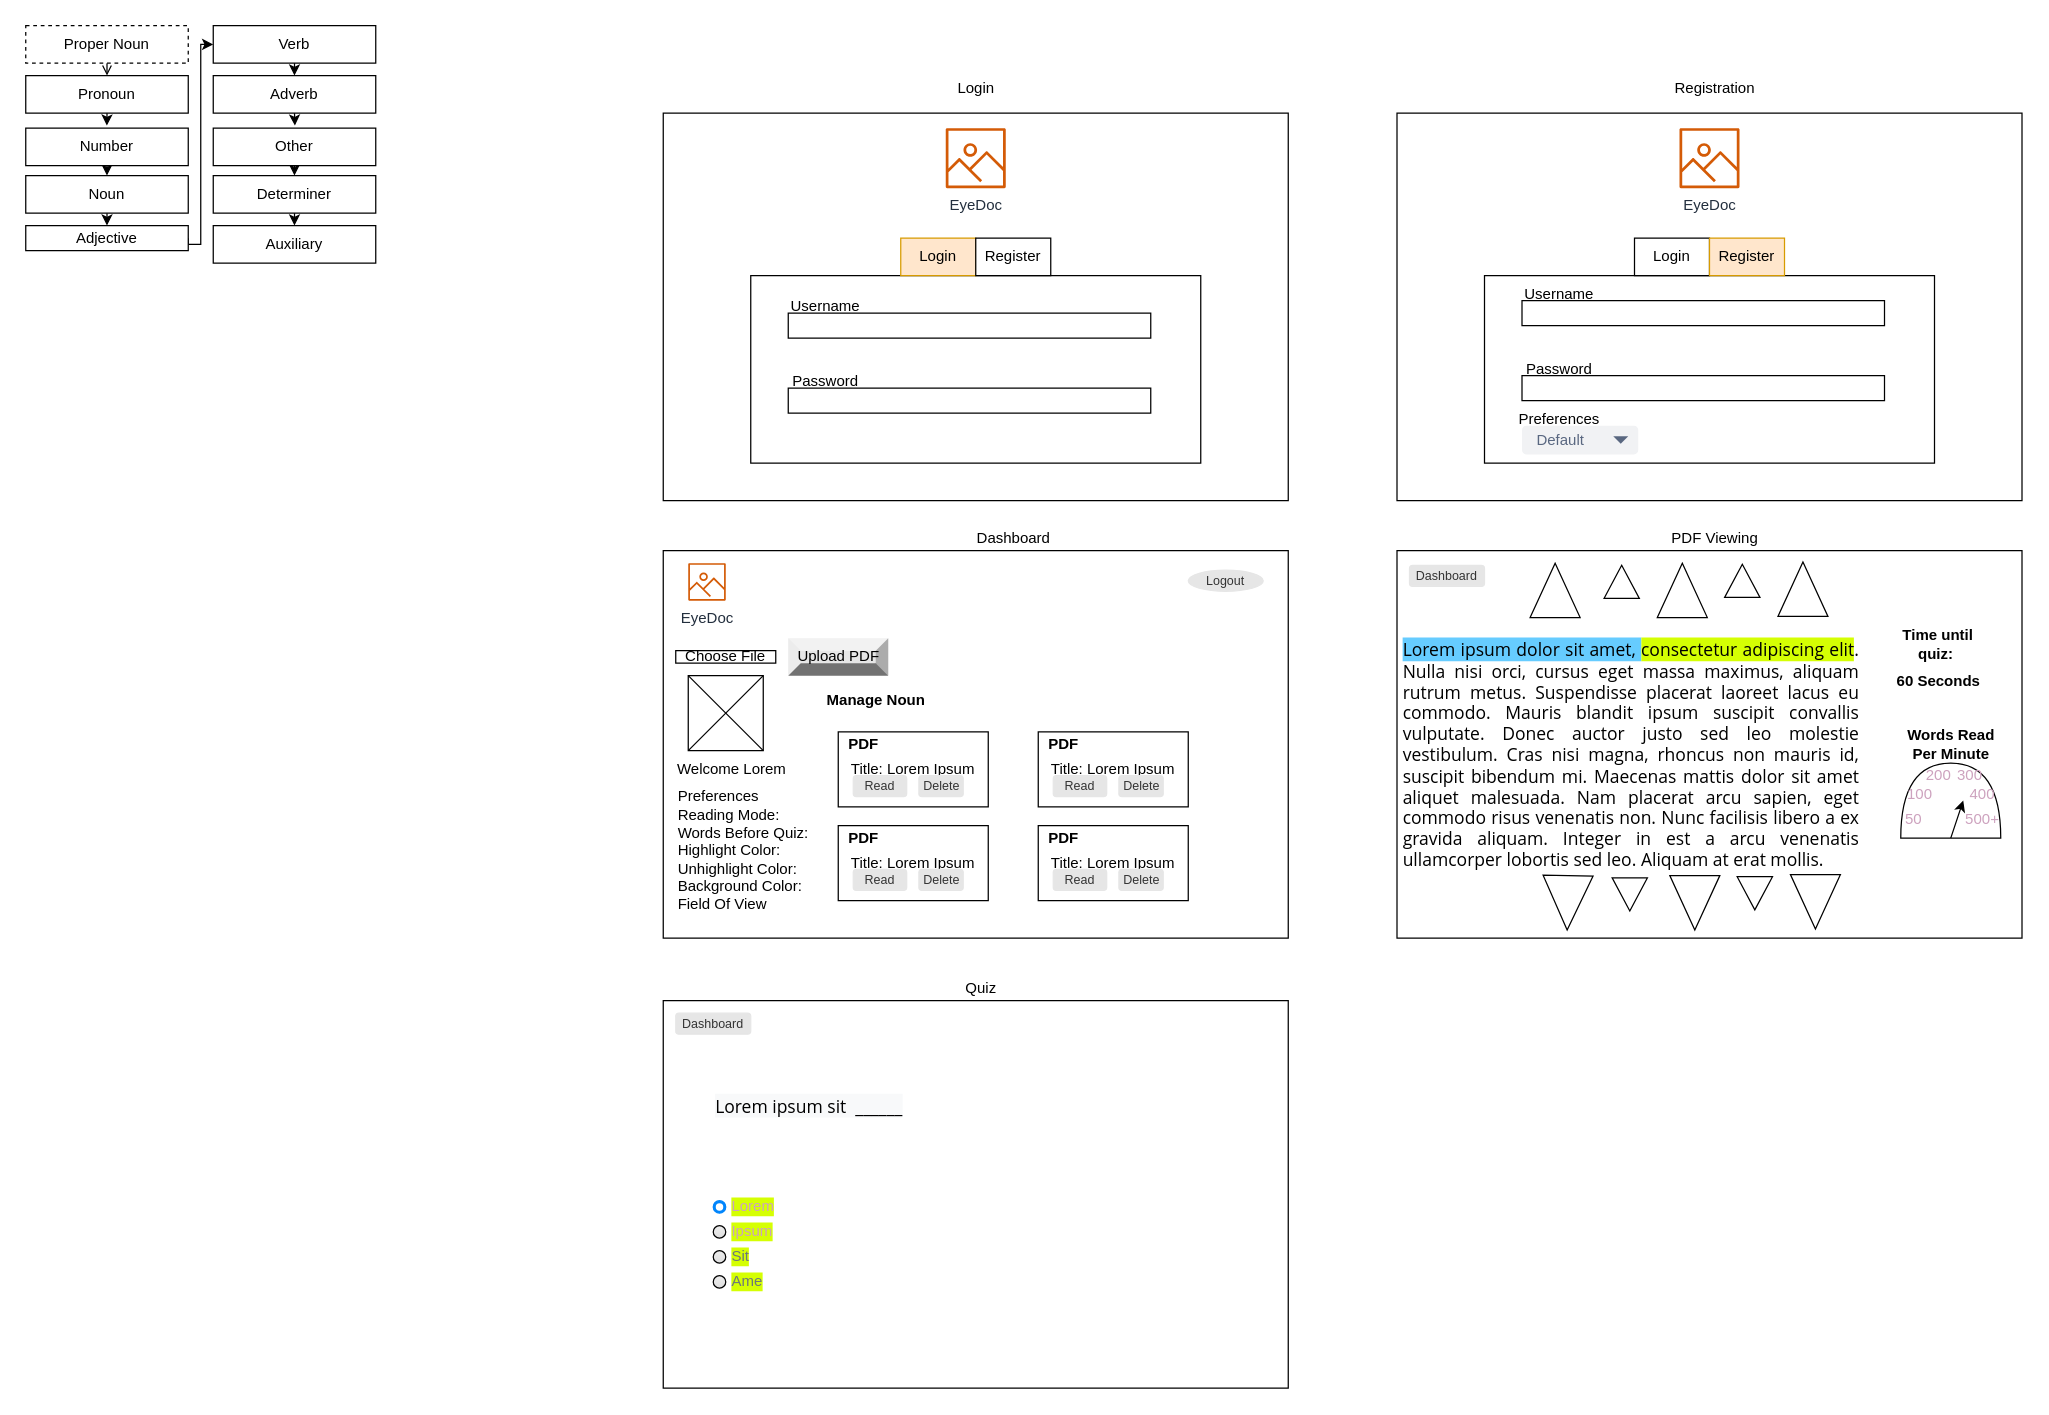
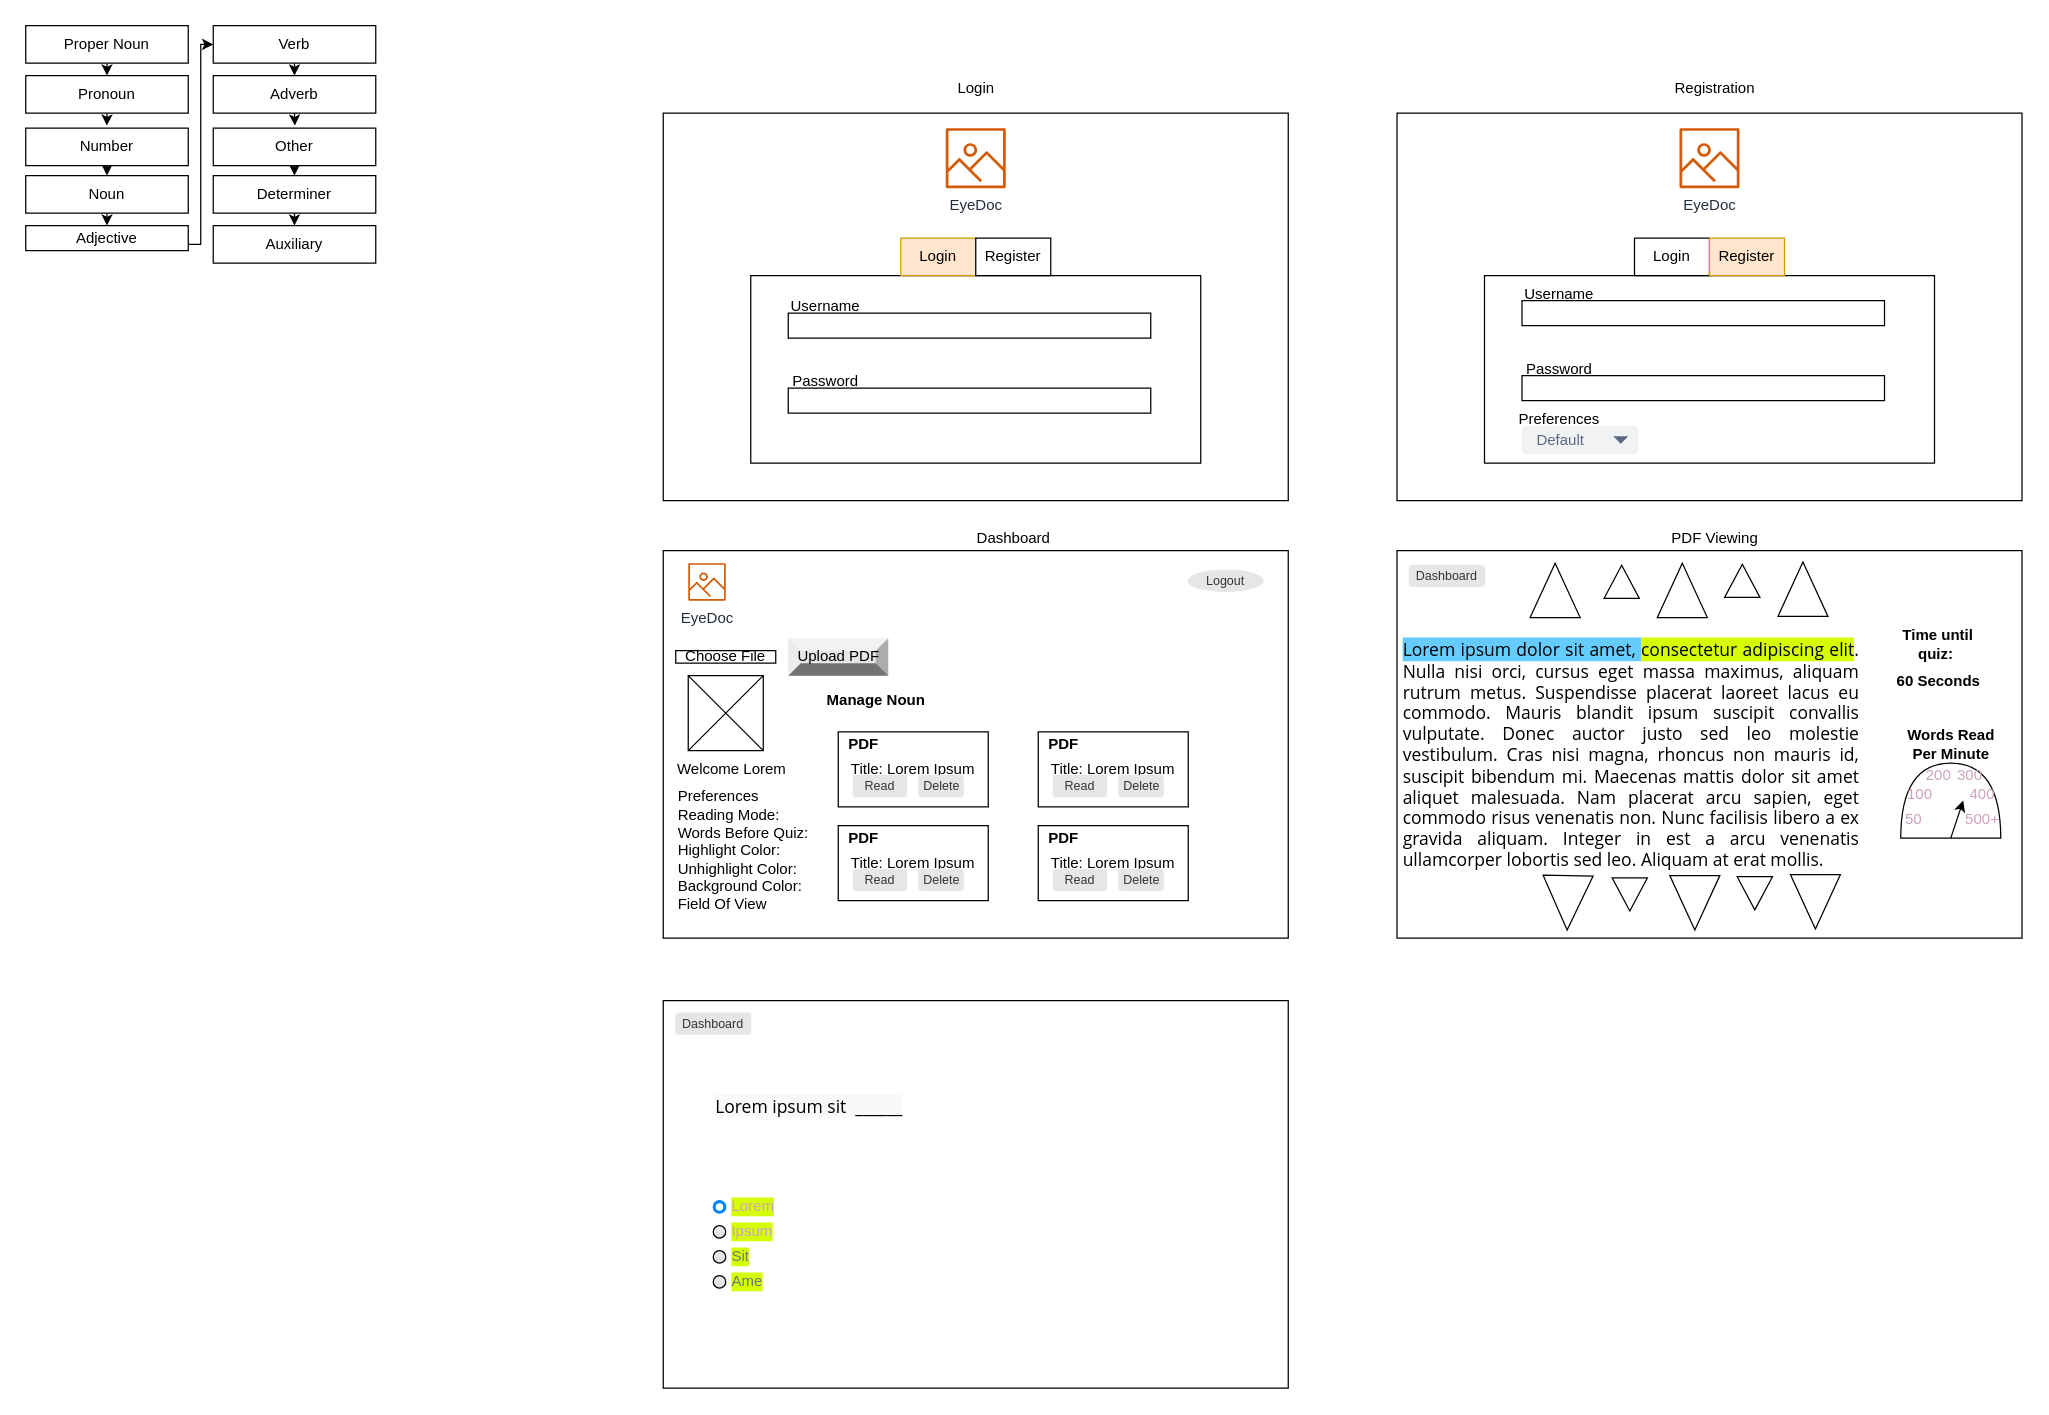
(107, 44) -> (107, 44)
(107, 66) -> (107, 65)
(981, 988) -> none
